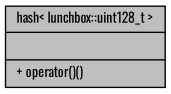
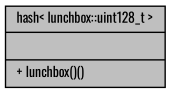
(50, 73) -> (50, 73)
